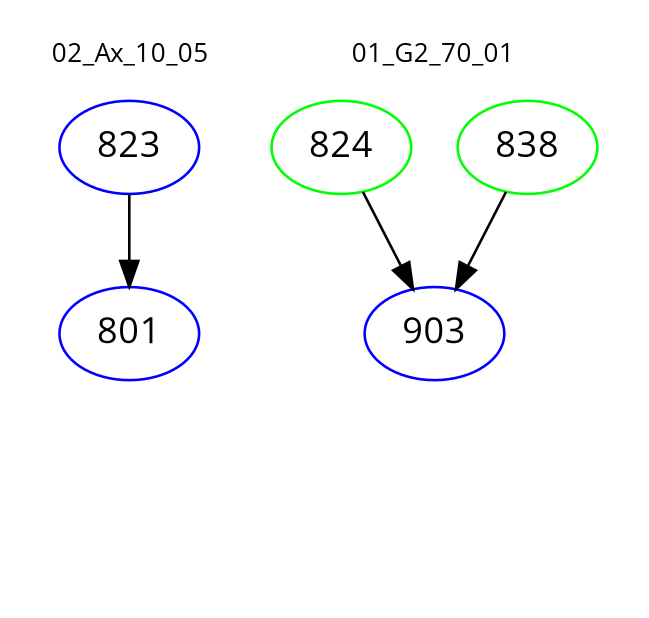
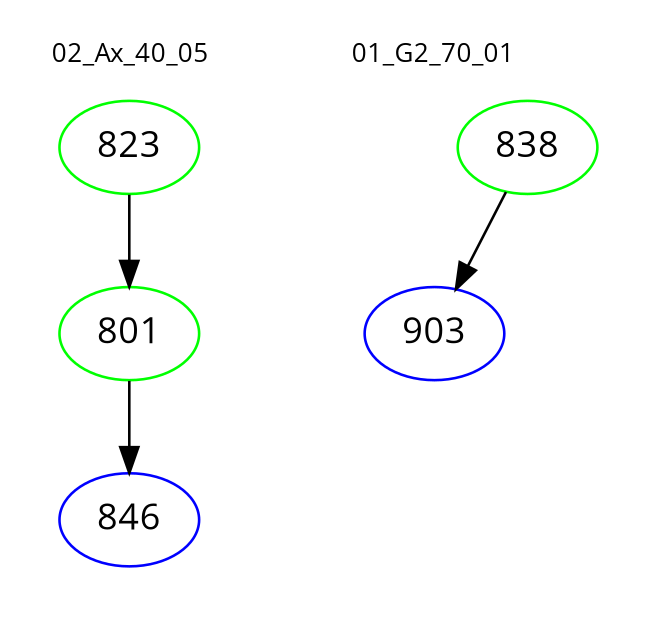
(131, 56) -> (131, 56)
(129, 147) -> (129, 147)
(341, 147) -> none
(129, 334) -> (129, 334)
none -> (129, 520)
